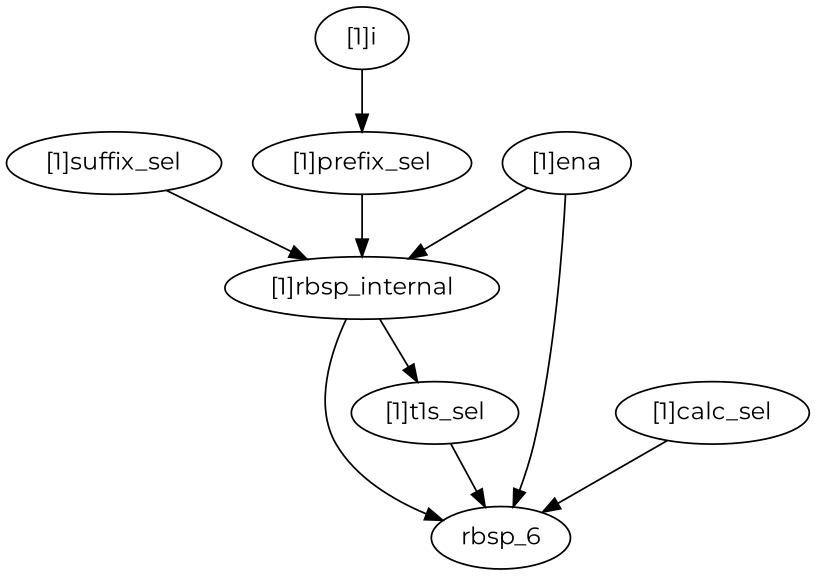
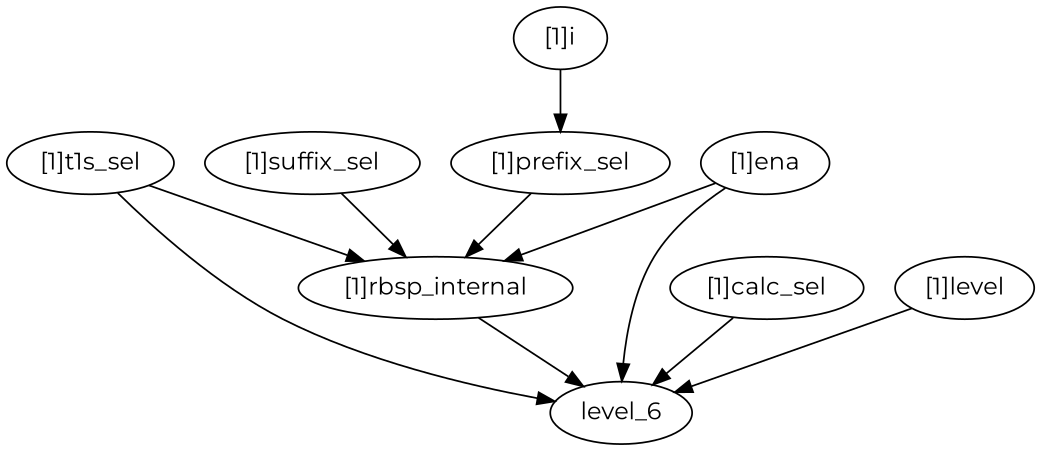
none -> (965, 288)
(394, 343) -> (248, 220)
(501, 538) -> (621, 413)
